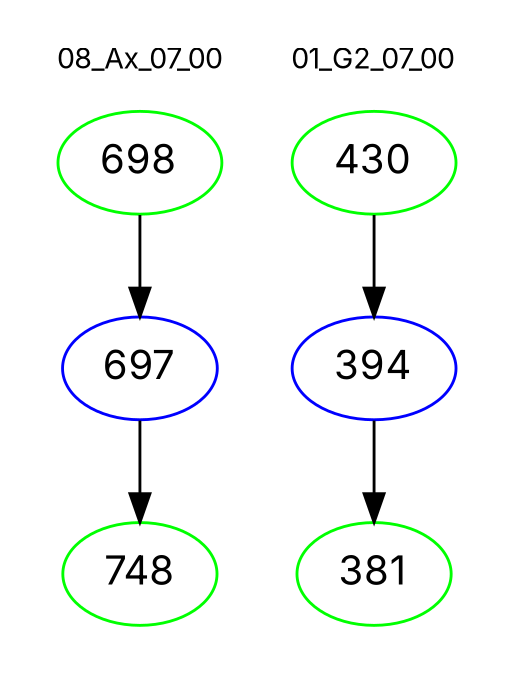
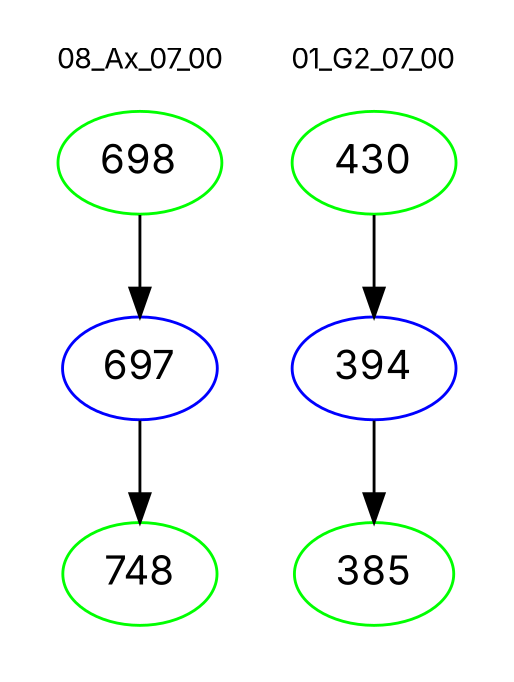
(374, 574) -> (374, 574)
